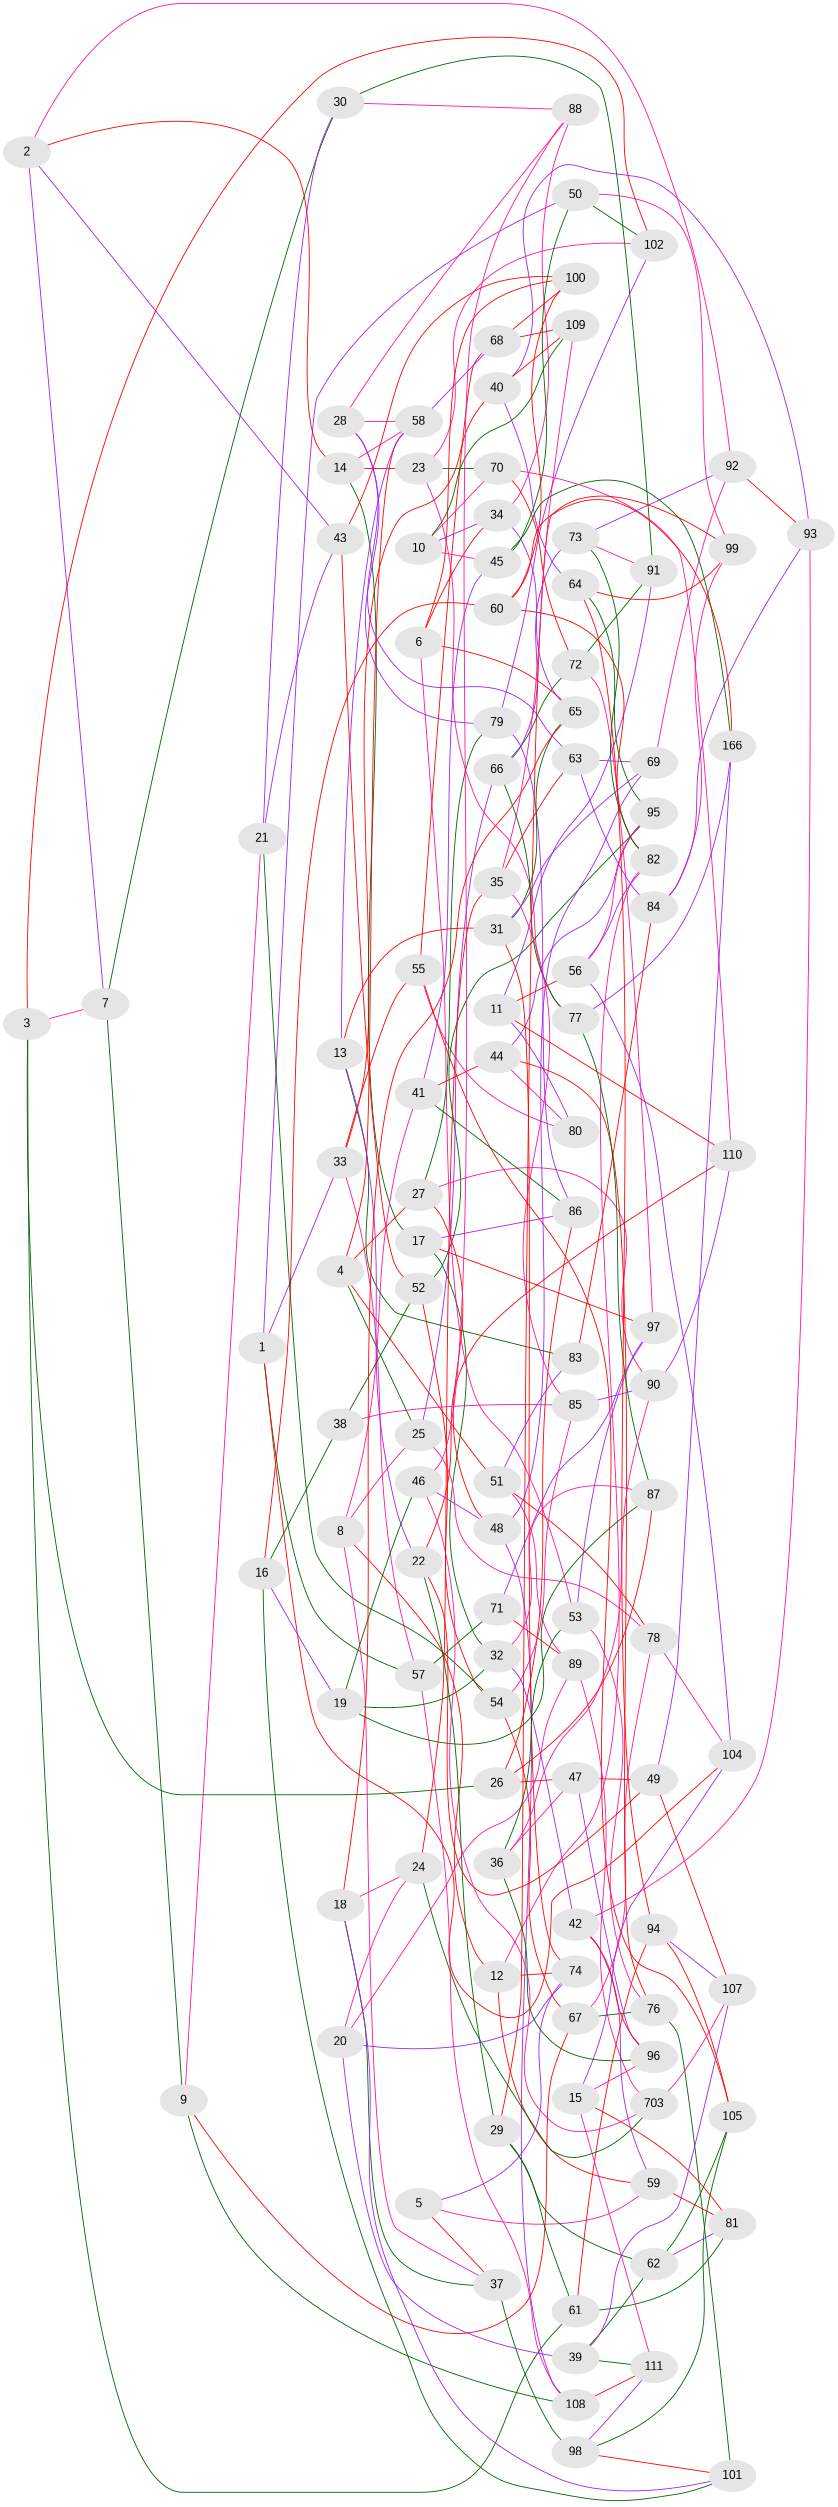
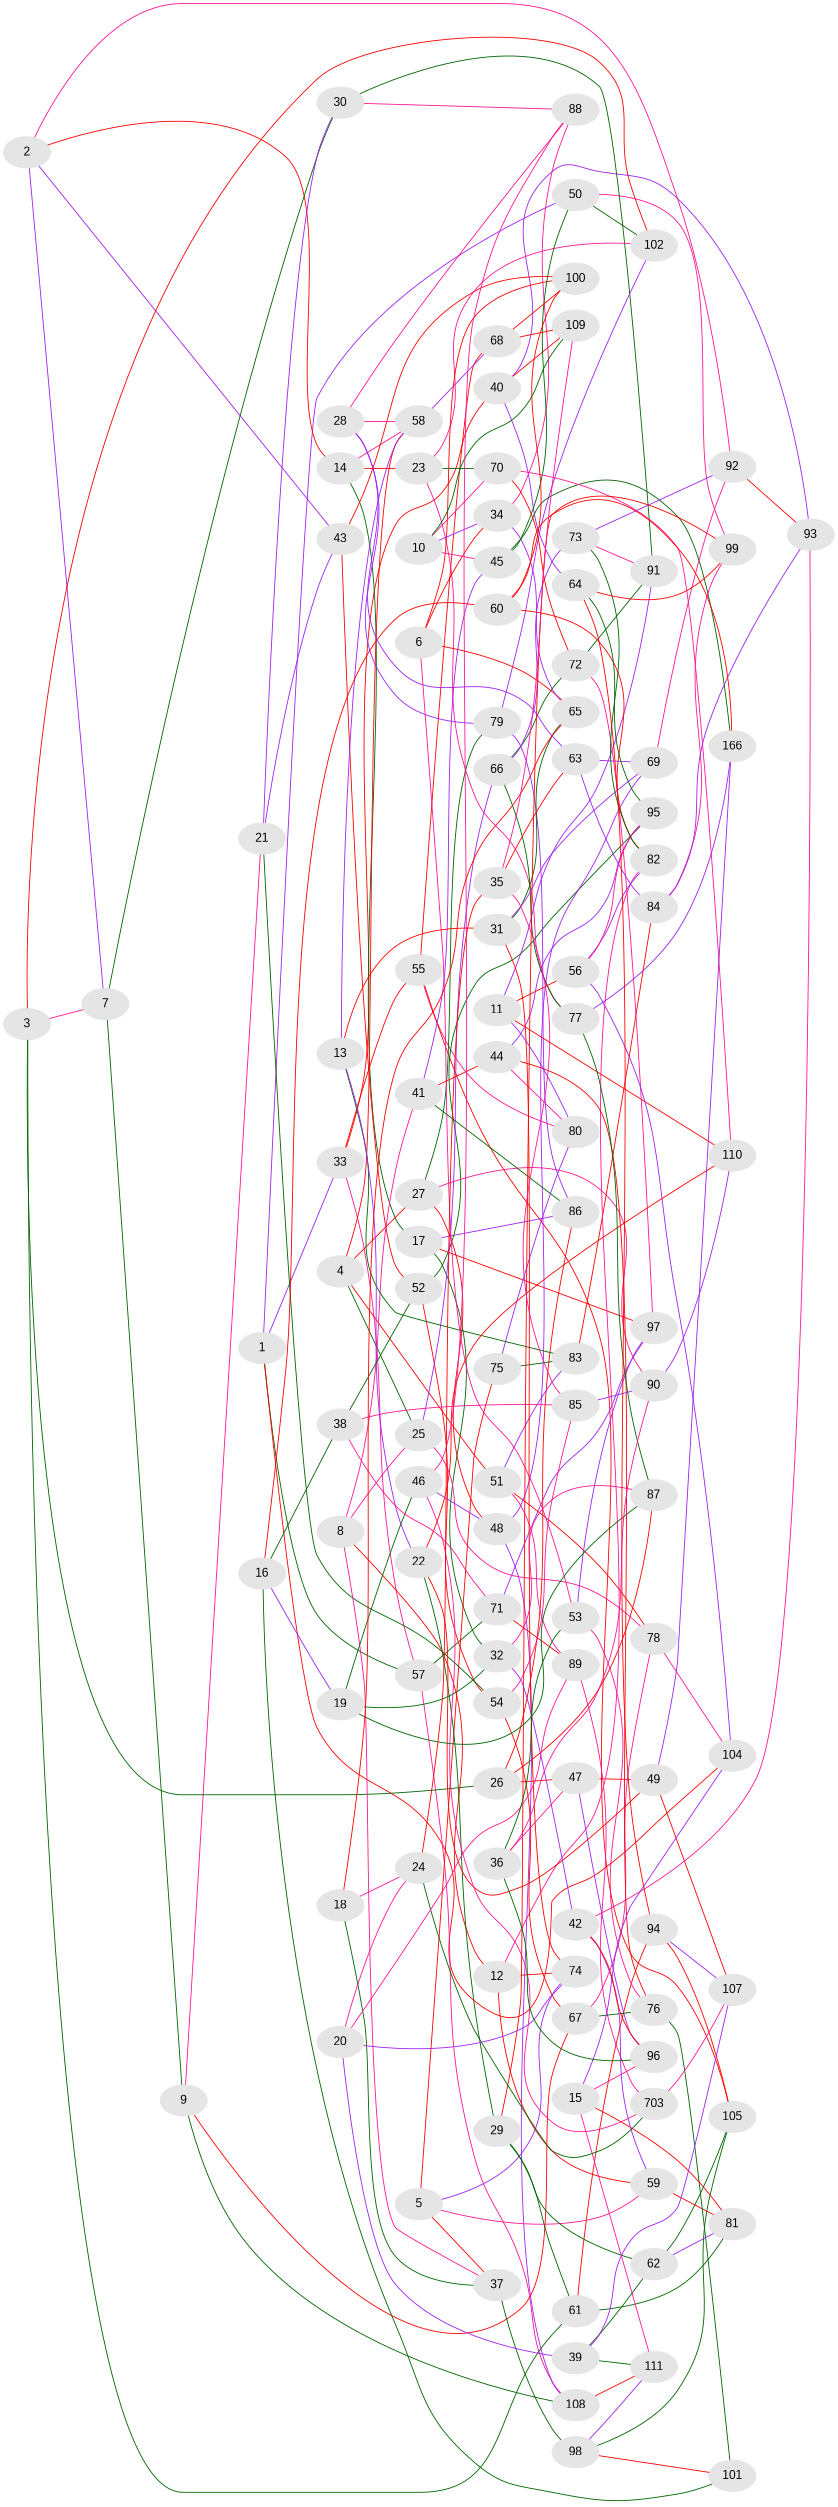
none -> (497, 1369)
none -> (415, 1520)
(405, 2306) -> none
